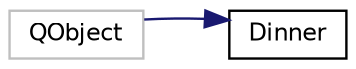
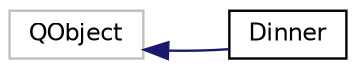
(174, 19) -> (199, 51)
